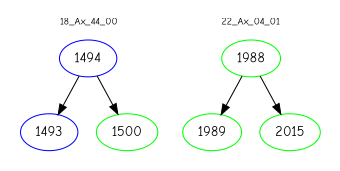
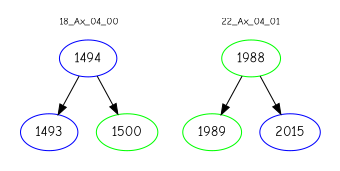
(89, 22) -> (89, 22)
(290, 132) -> (290, 132)
